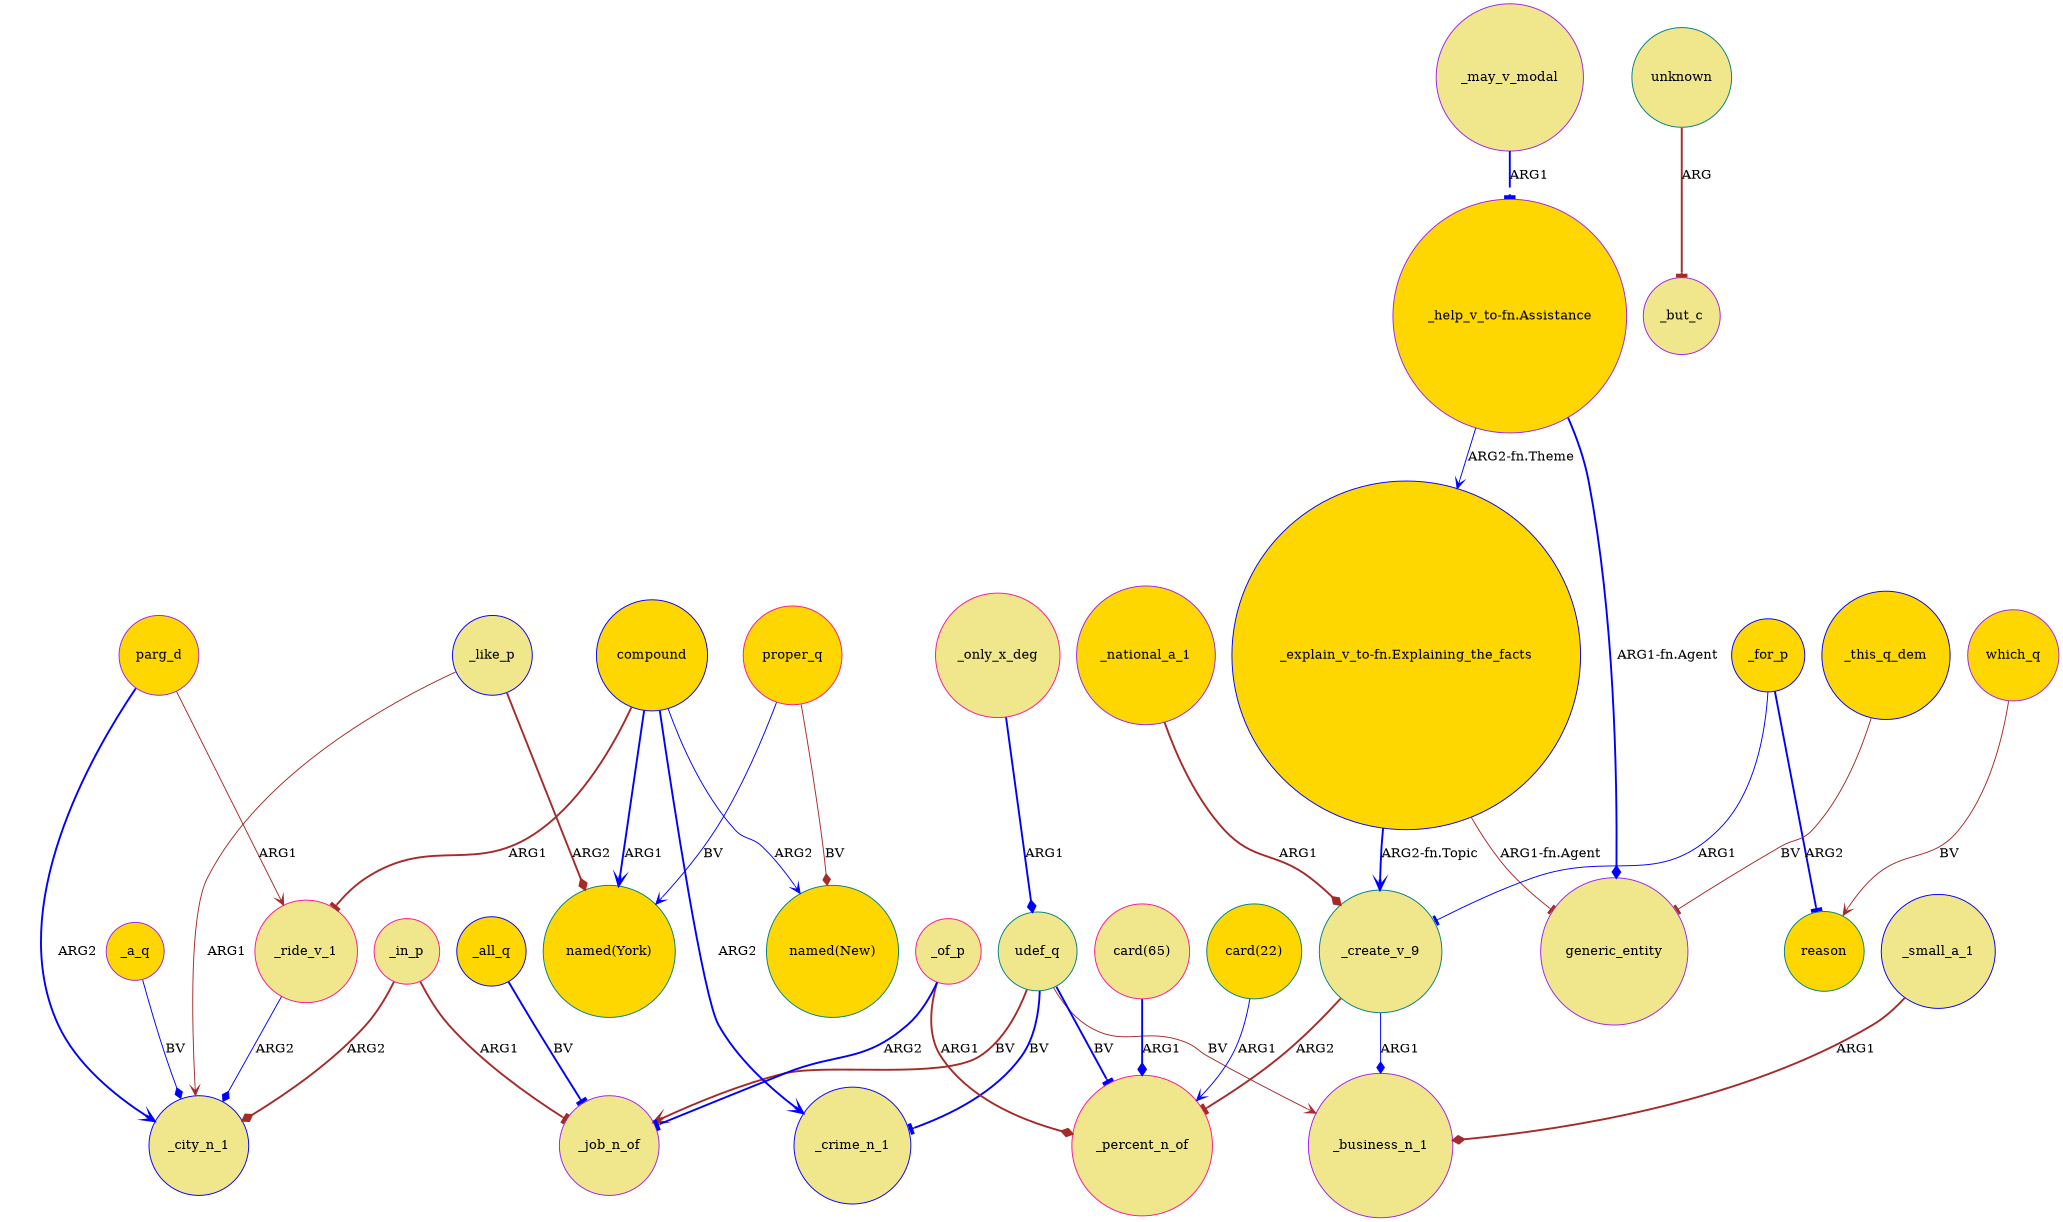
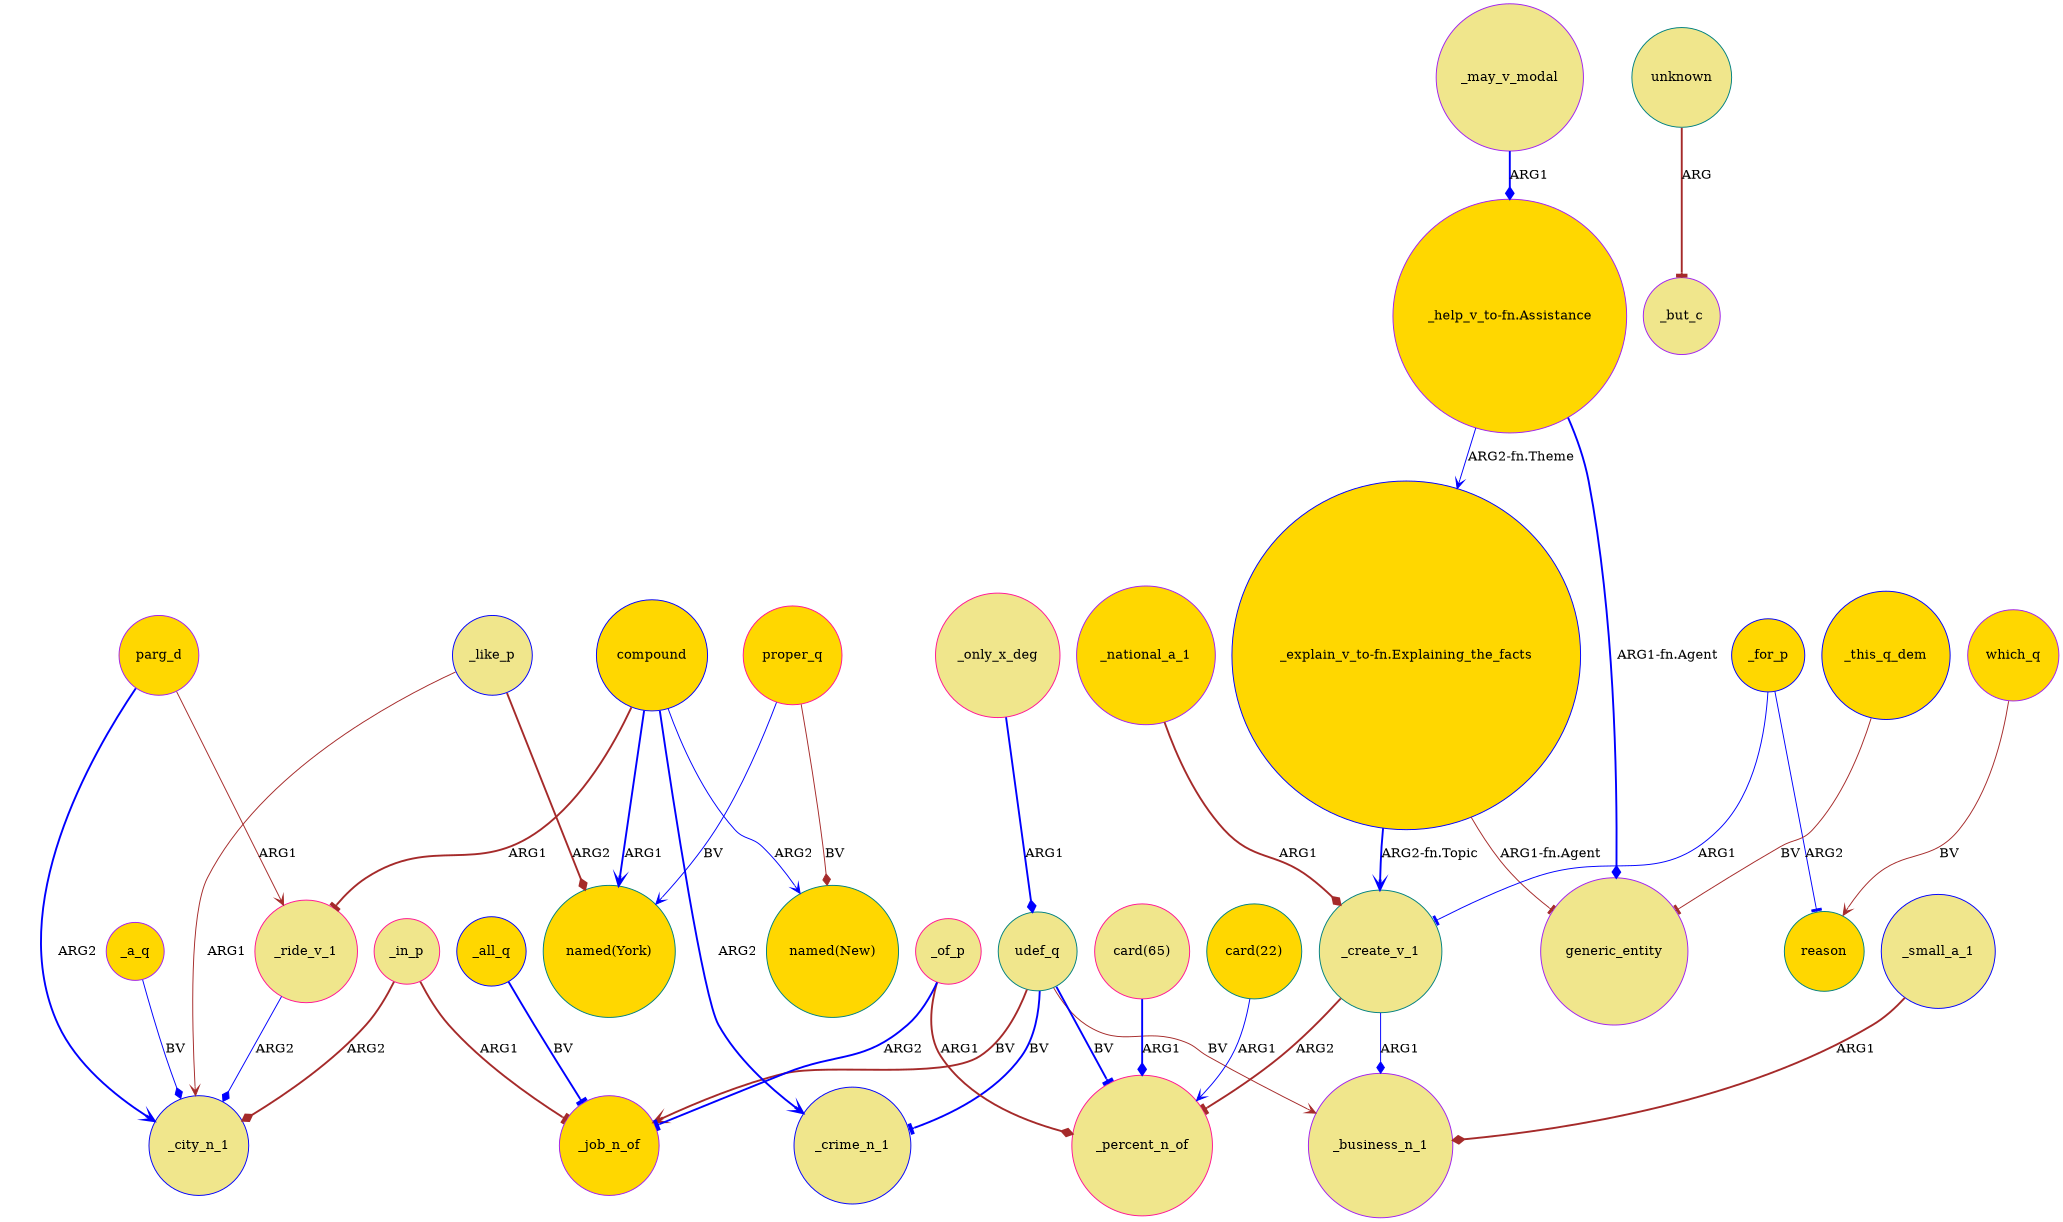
(1510, 169) -> (1510, 169)
(1795, 799) -> (1795, 799)
(1381, 951) -> (1381, 951)
(609, 1146) -> (609, 1146)
